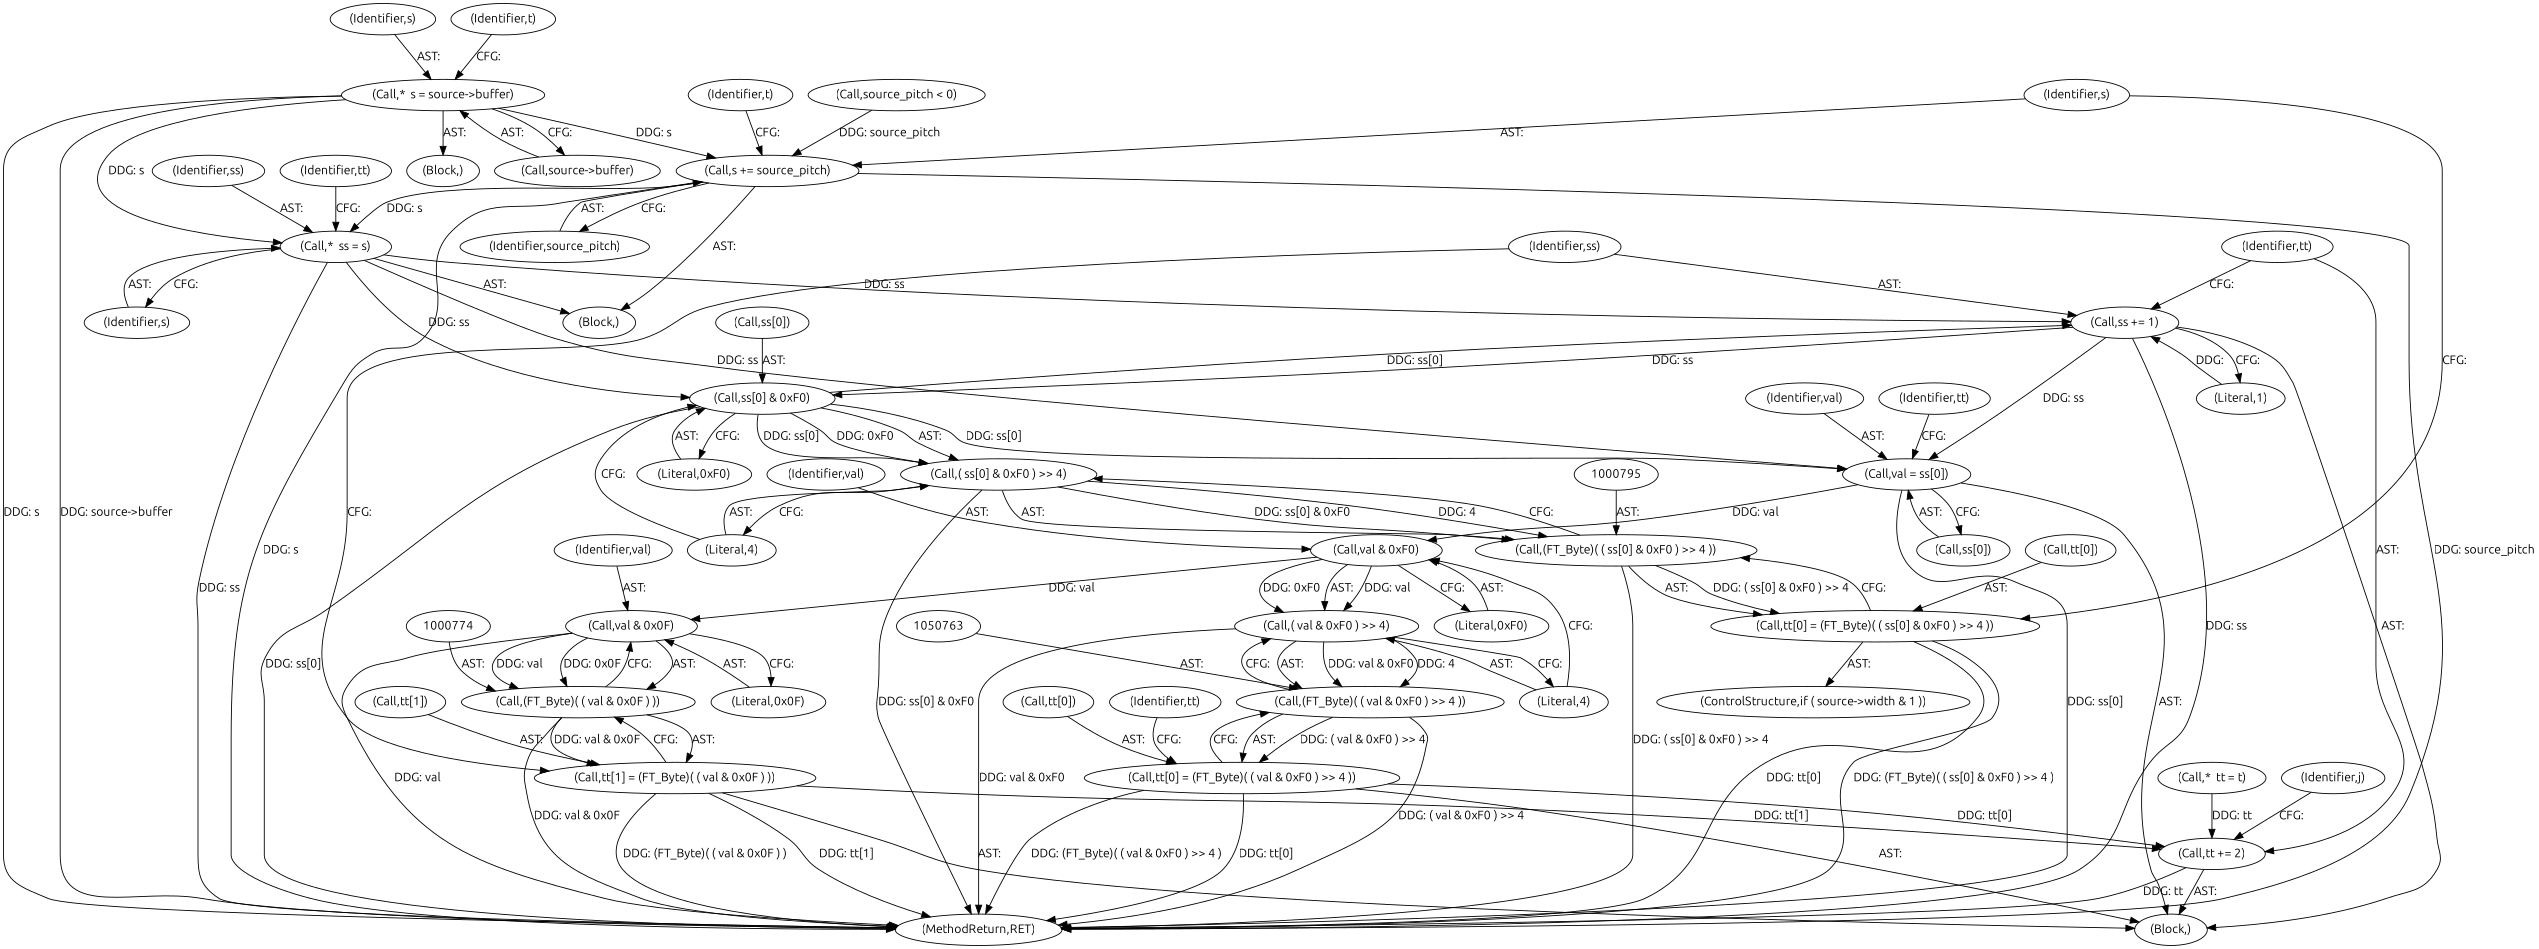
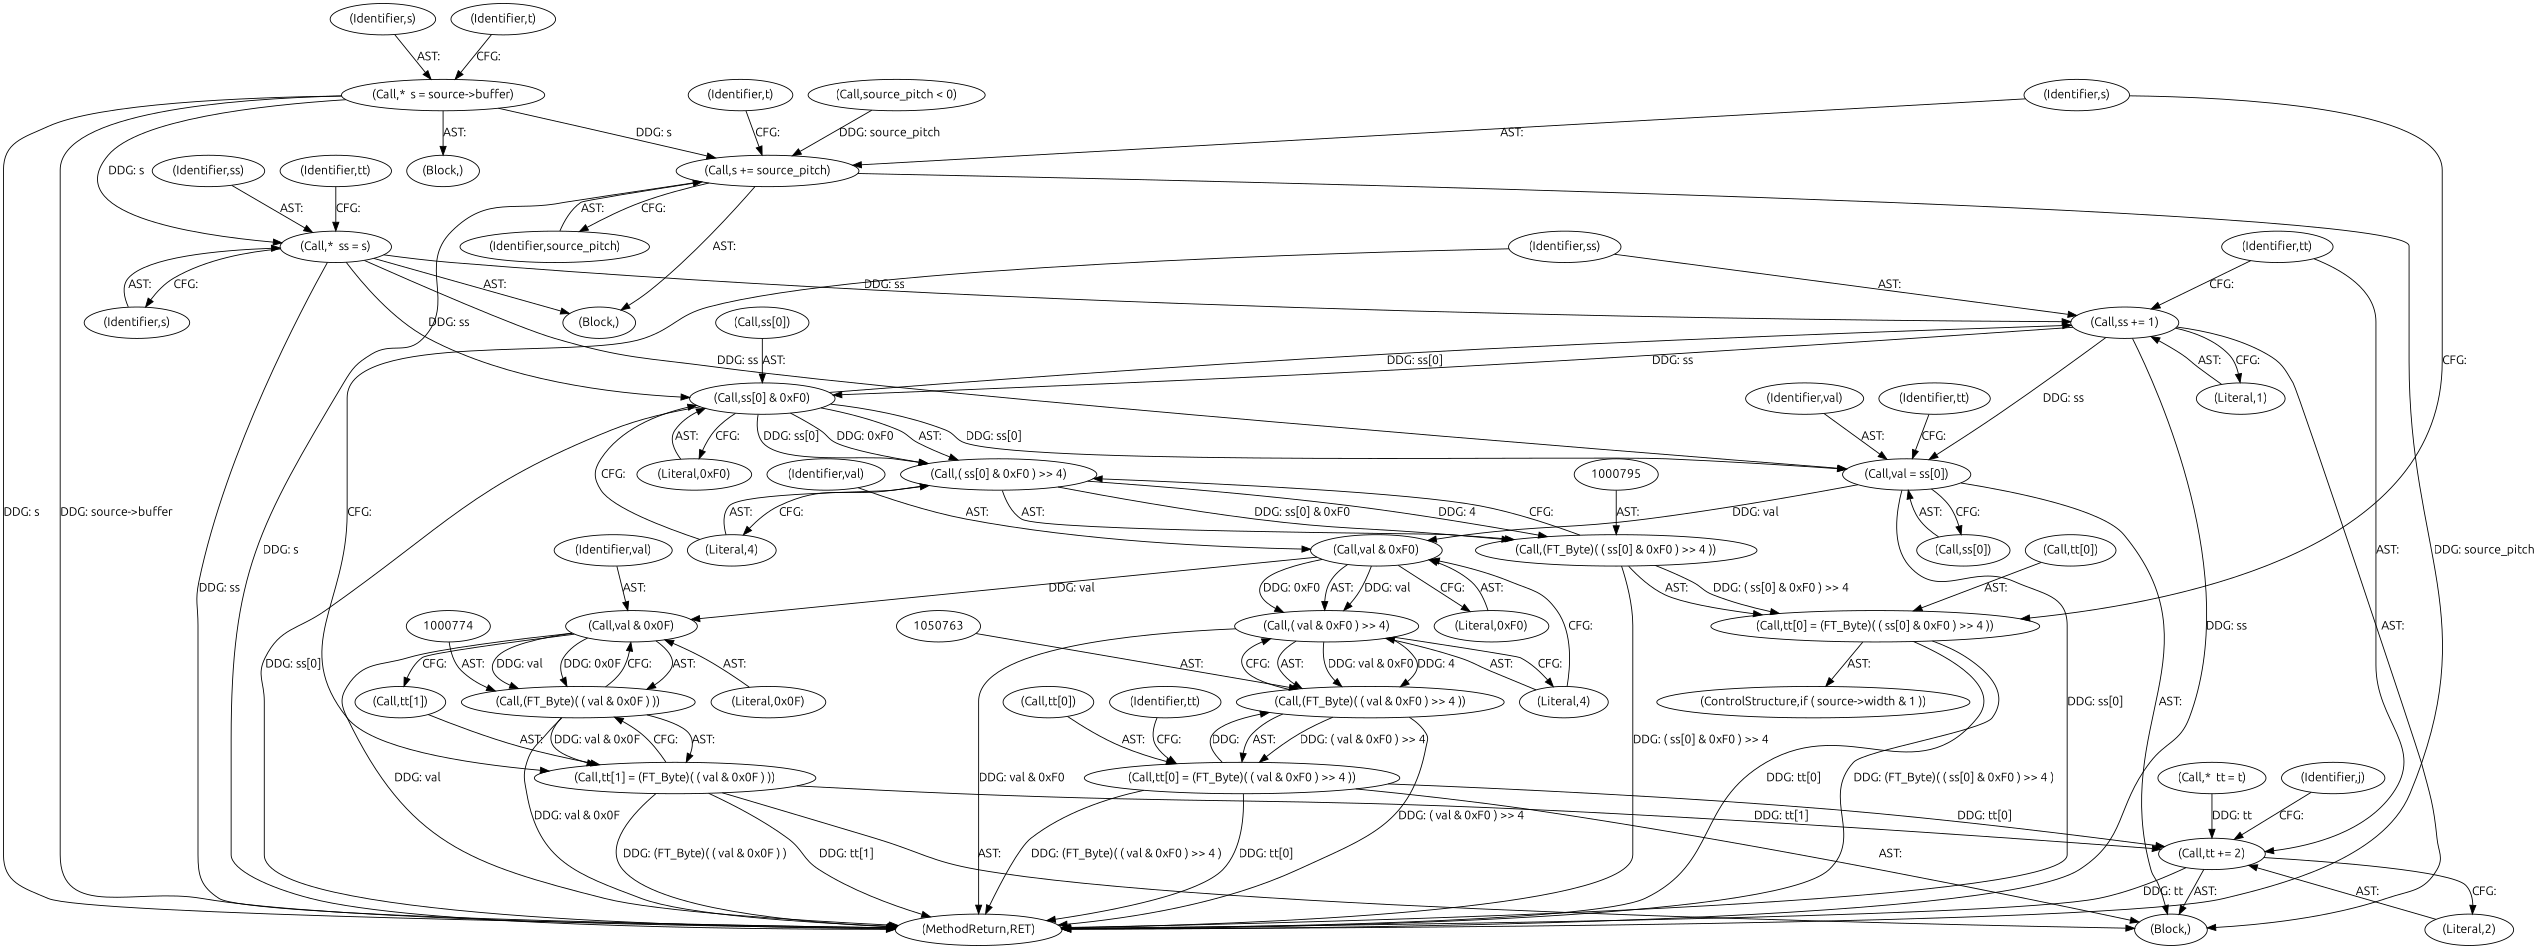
(577, 171) -> none
(526, 188) -> none
(2212, 361) -> (2212, 361)
(1818, 570) -> none
(739, 645) -> (485, 646)
(878, 691) -> none
(1227, 740) -> (1227, 740)
none -> (2469, 930)
